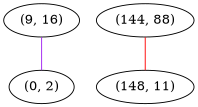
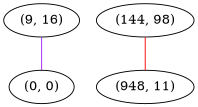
(145, 20) -> (145, 20)
(42, 87) -> (42, 87)
(145, 87) -> (145, 87)
